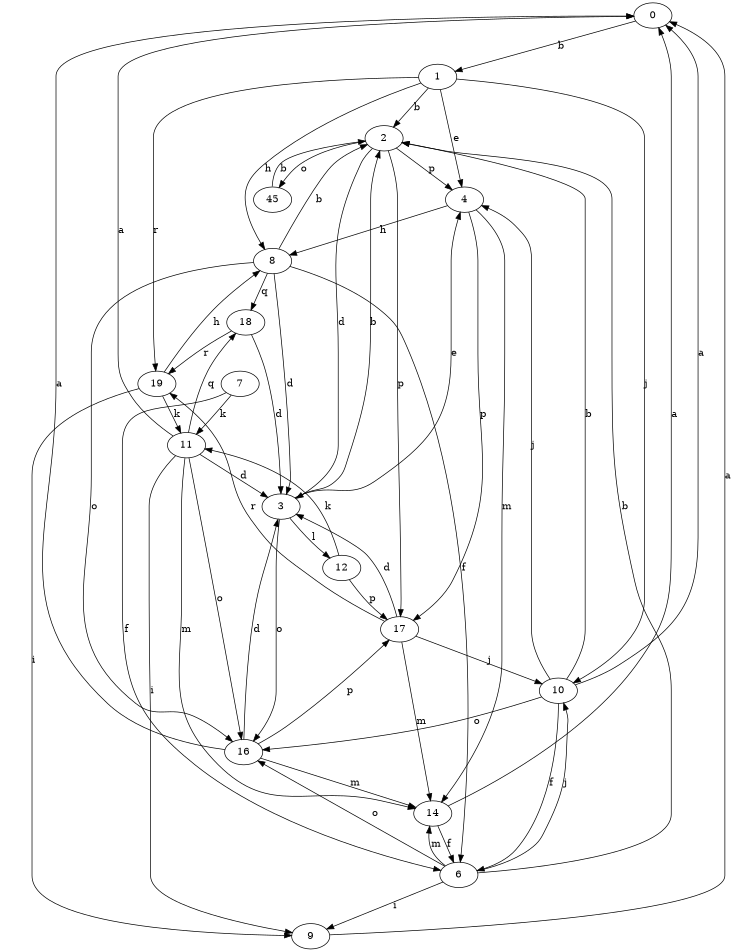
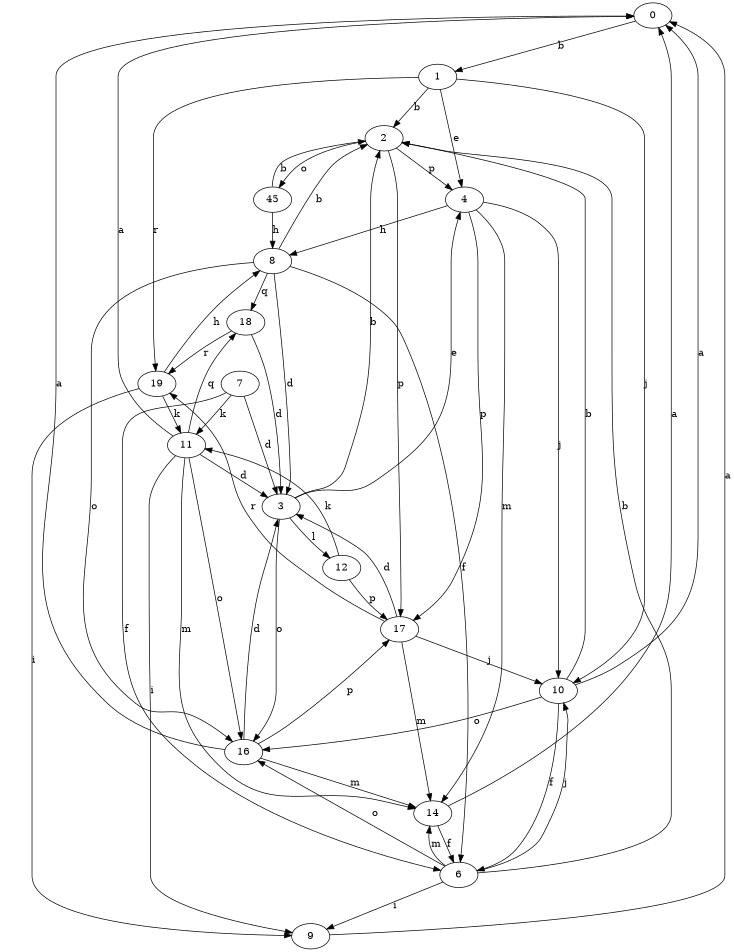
(300, 139) -> (273, 227)
(338, 325) -> (259, 442)
(532, 436) -> (558, 413)
